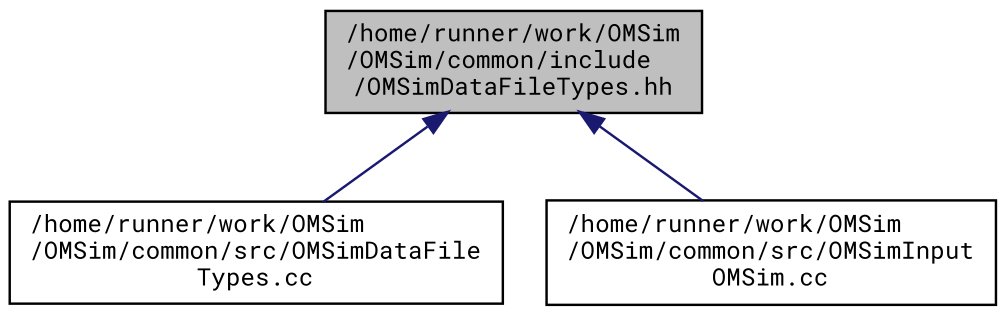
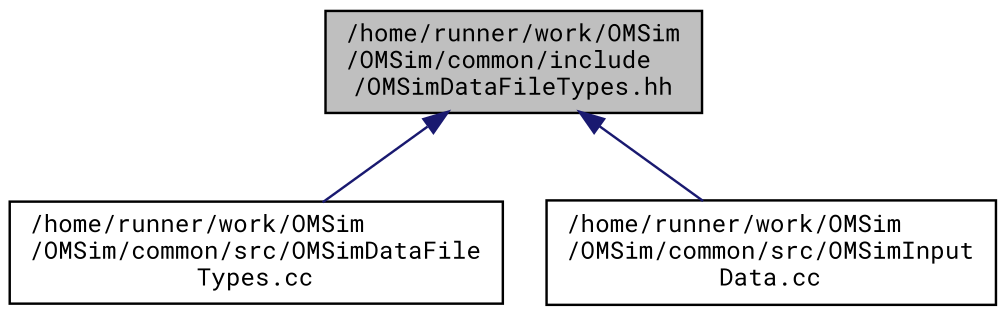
(771, 253) -> (771, 253)
